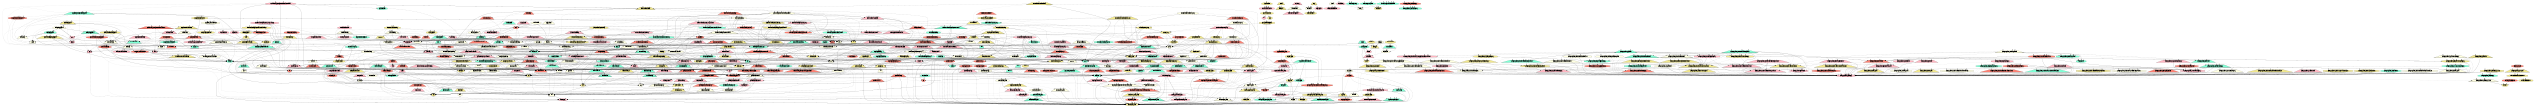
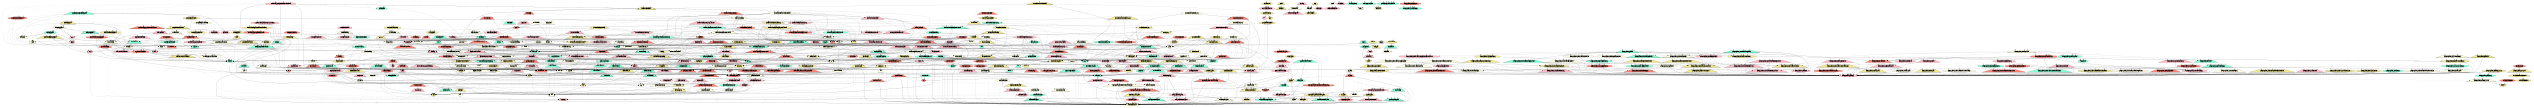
(261, 33) -> (256, 33)
